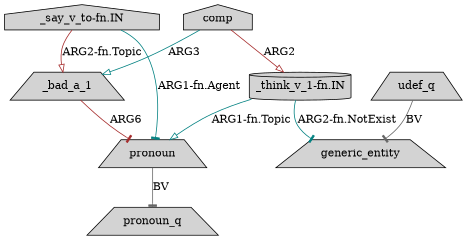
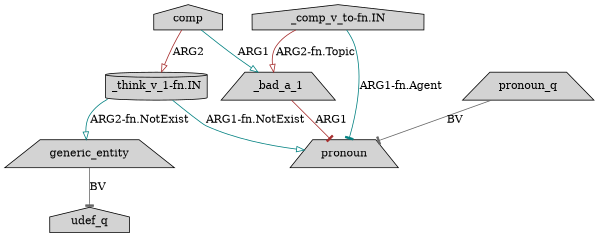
(82, 19) -> (338, 19)
(184, 52) -> (254, 52)
(417, 86) -> (90, 221)
(126, 120) -> (331, 120)
(251, 120) -> (255, 120)
(296, 121) -> (92, 112)
(403, 121) -> (90, 186)
(153, 186) -> (436, 120)
